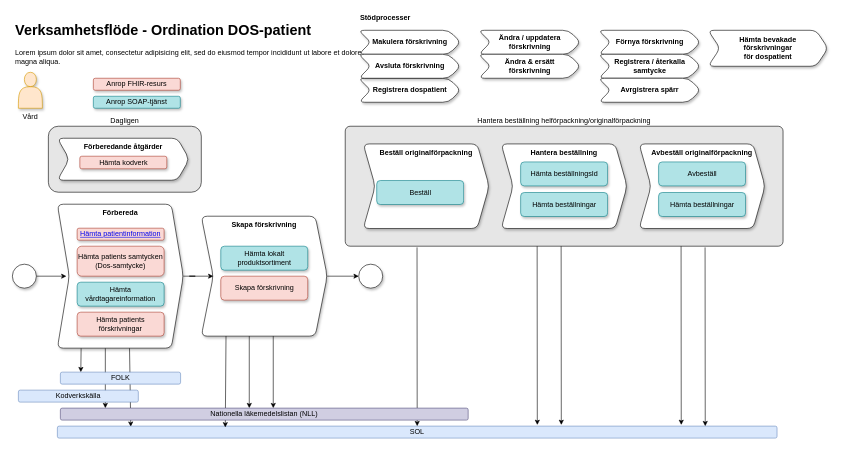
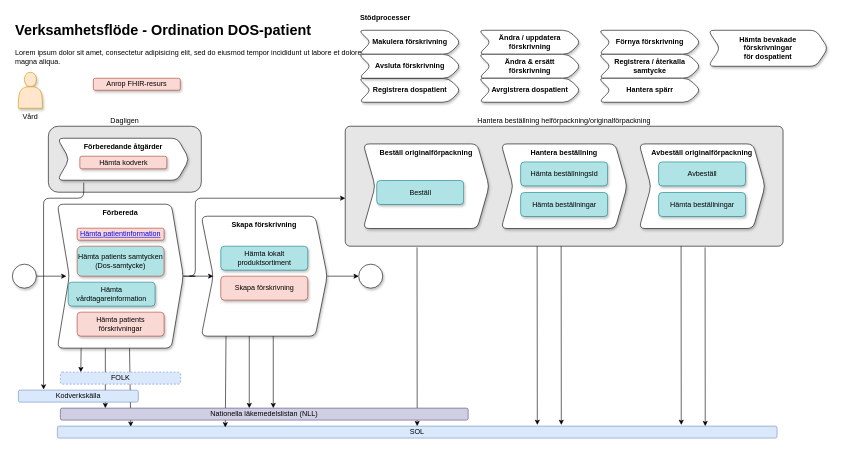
none -> (530, 90)
(650, 90) -> (650, 90)
(137, 102) -> none
none -> (196, 200)
(121, 261) -> (121, 261)
none -> (44, 290)
(121, 294) -> (112, 294)
(120, 378) -> (120, 378)
